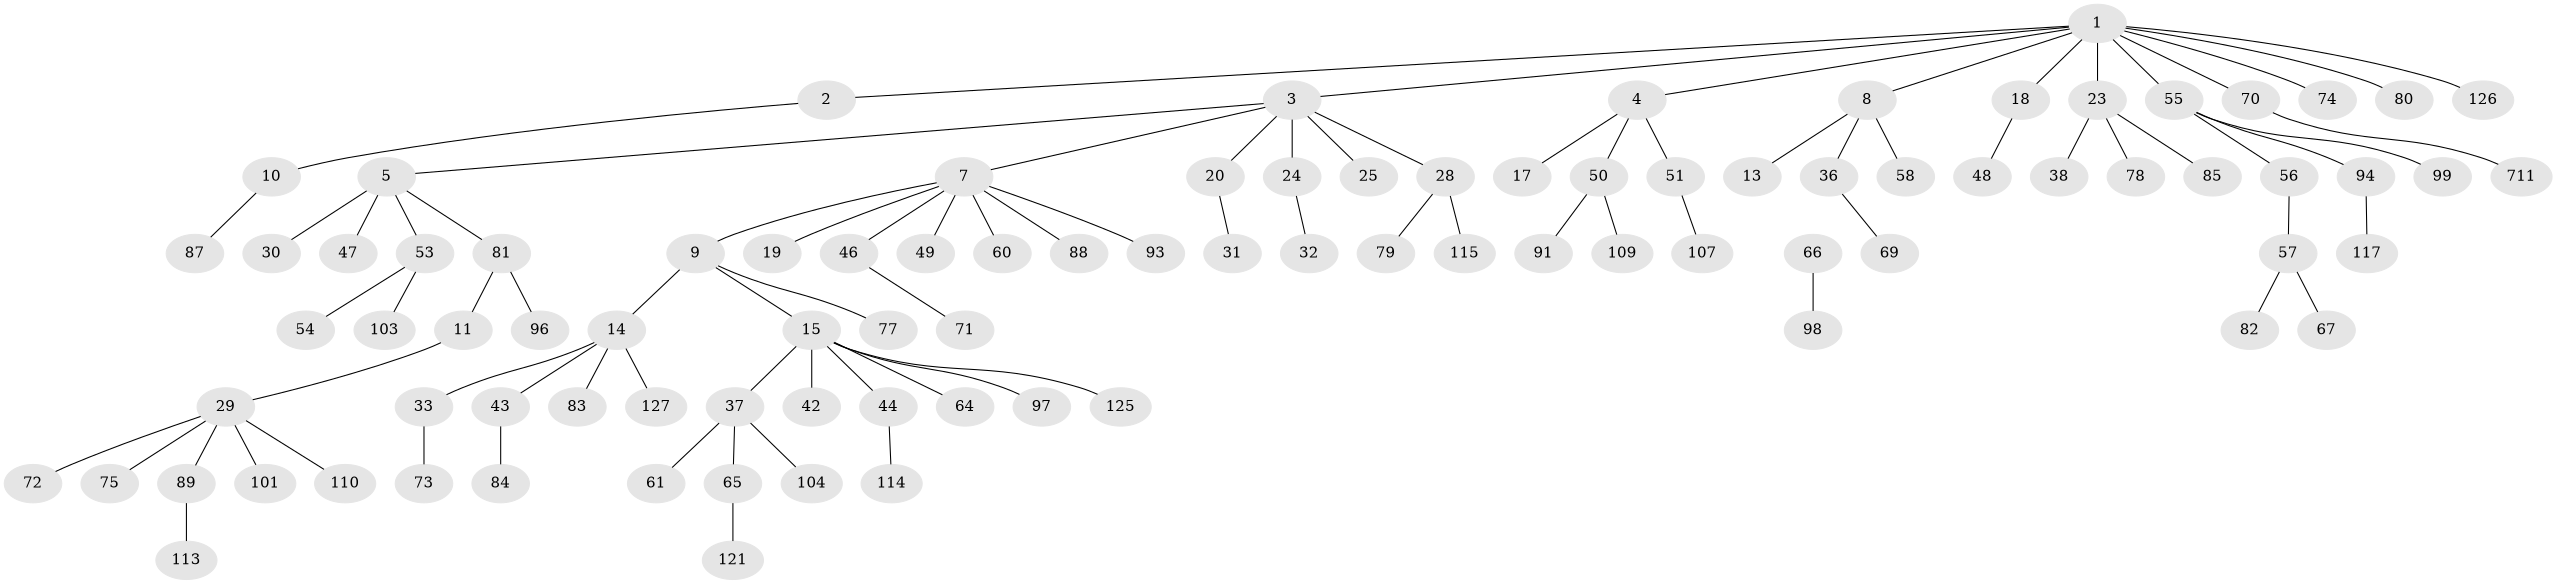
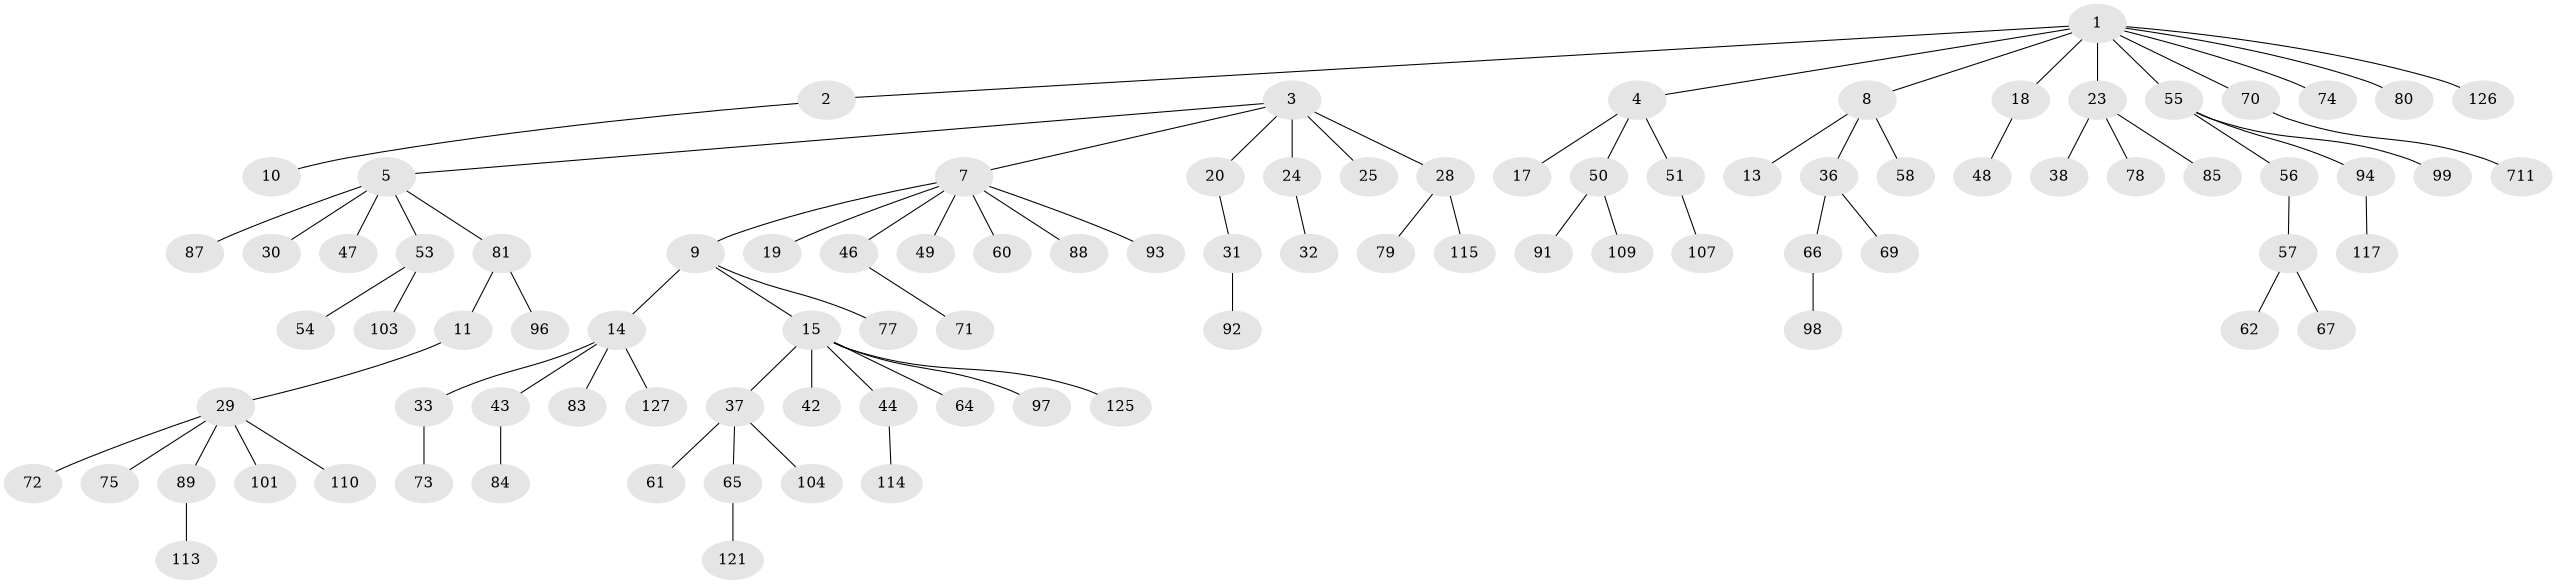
(1695, 62) -> none
(233, 215) -> (289, 212)
none -> (1821, 215)
none -> (1233, 330)
(2250, 330) -> (2250, 330)
